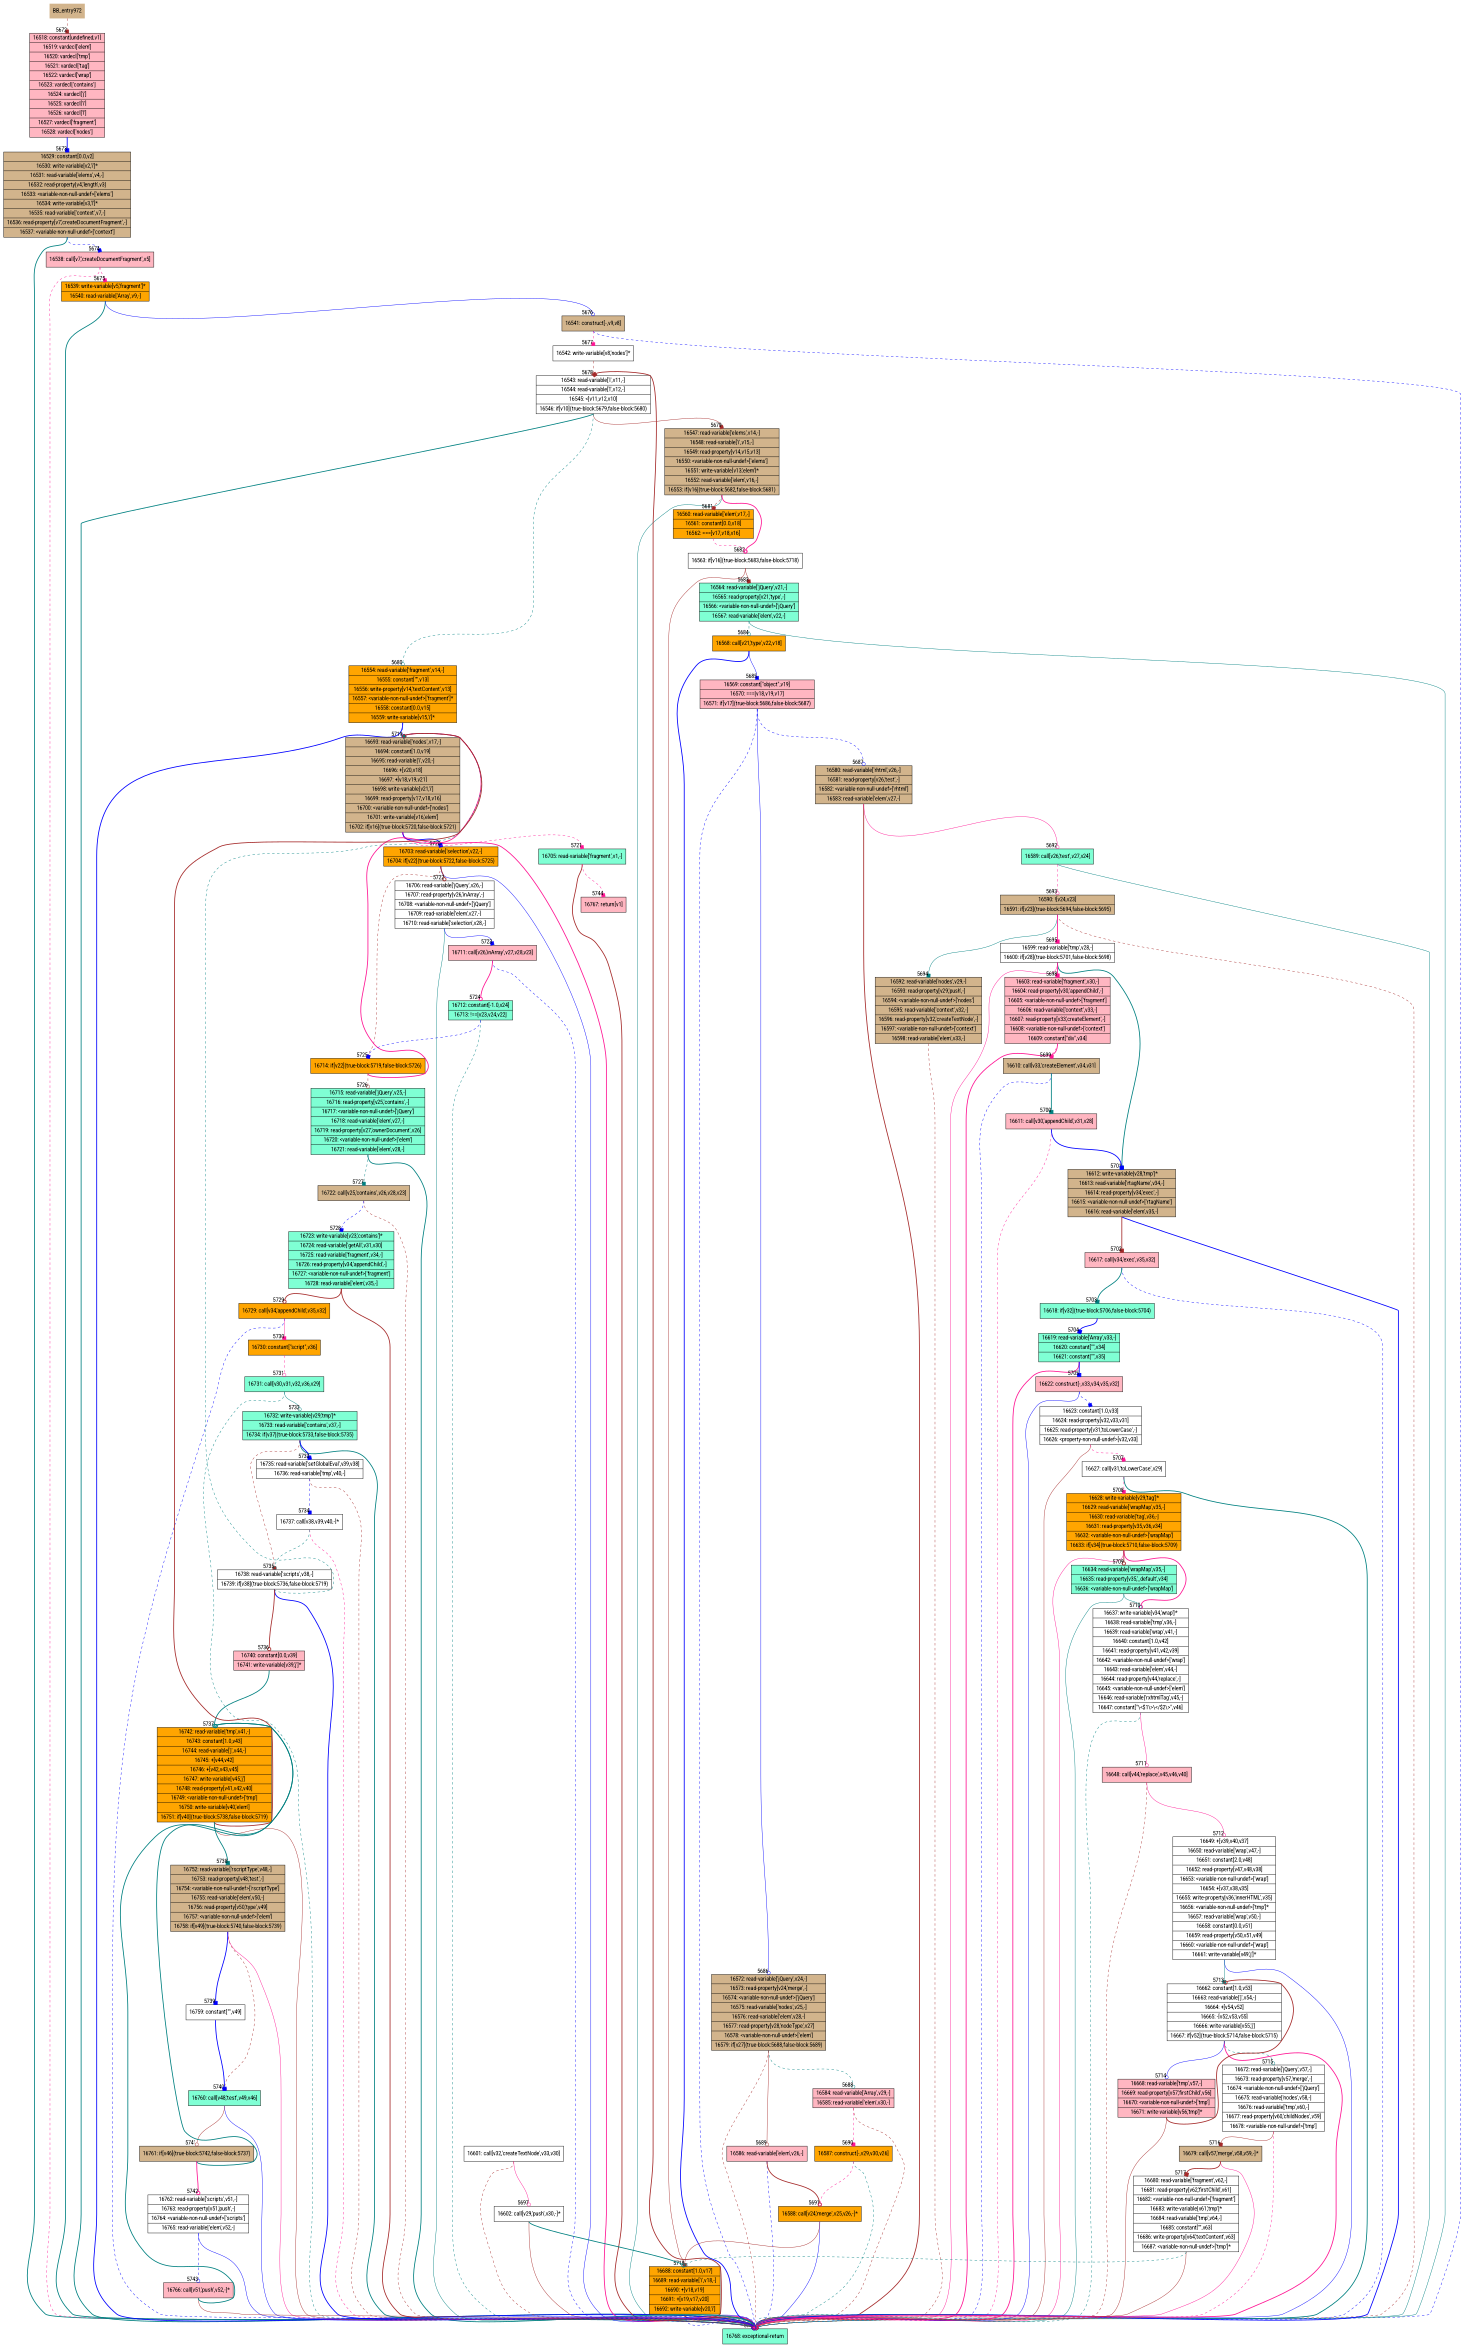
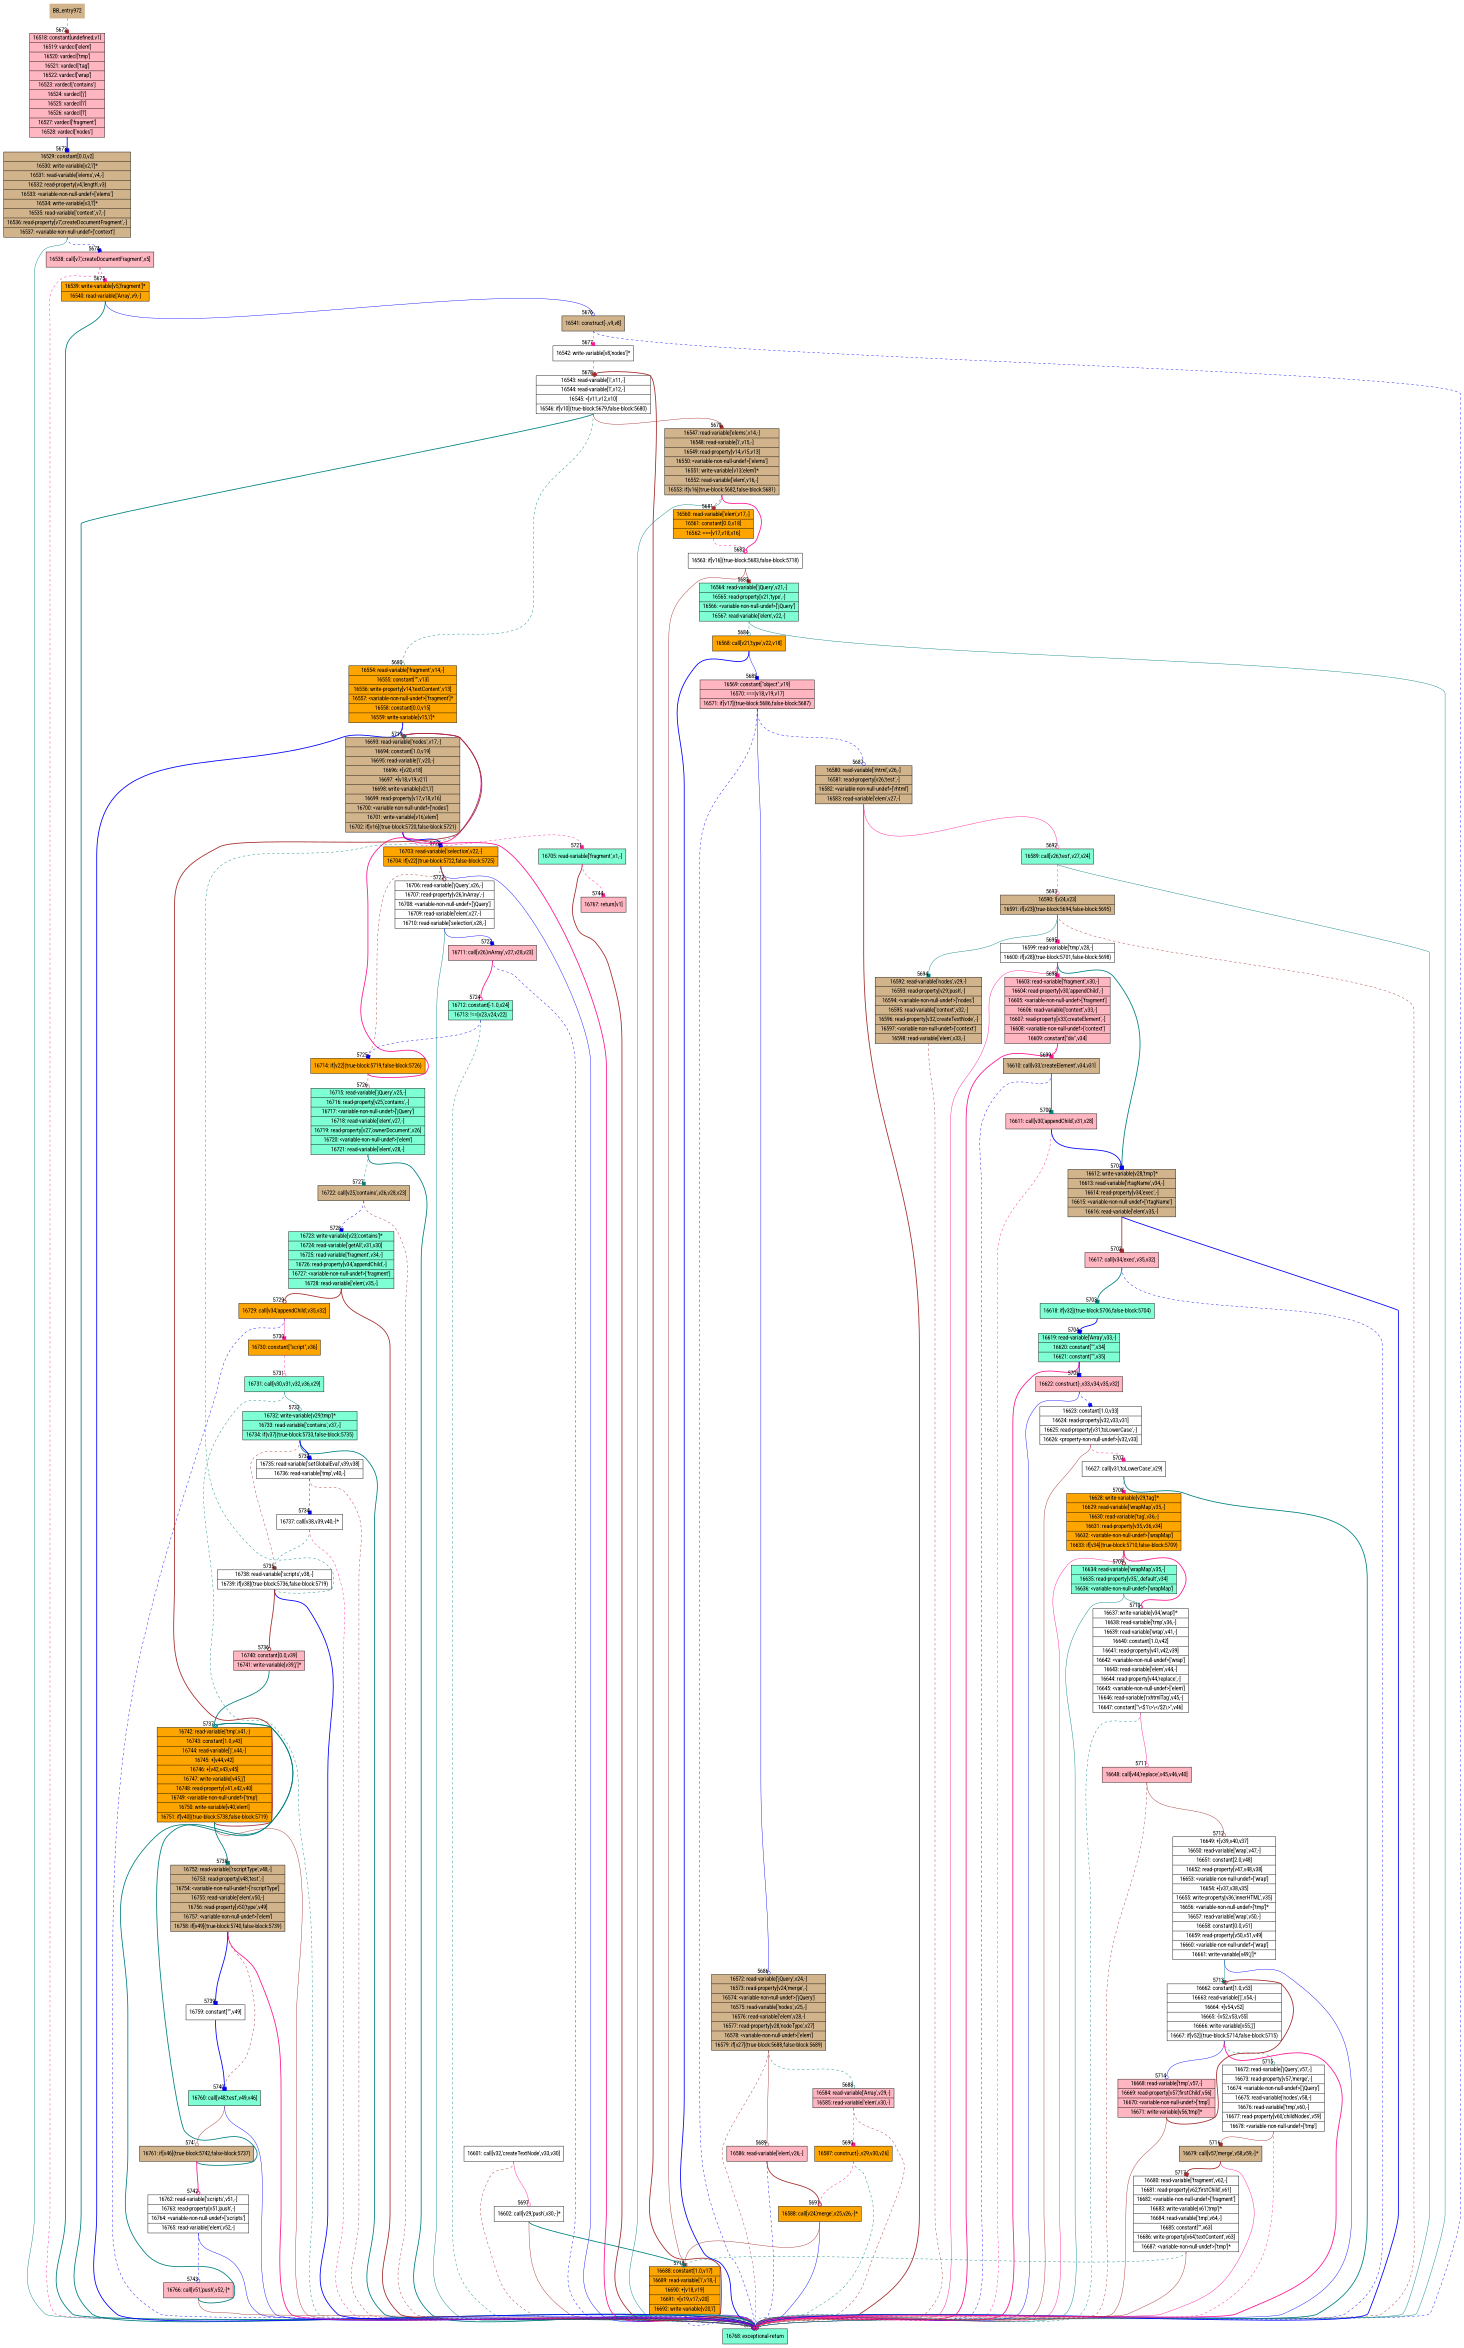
(34, 1623) -> (34, 1623)
(1184, 1809) -> (1184, 1809)
(285, 2304) -> (285, 2304)
